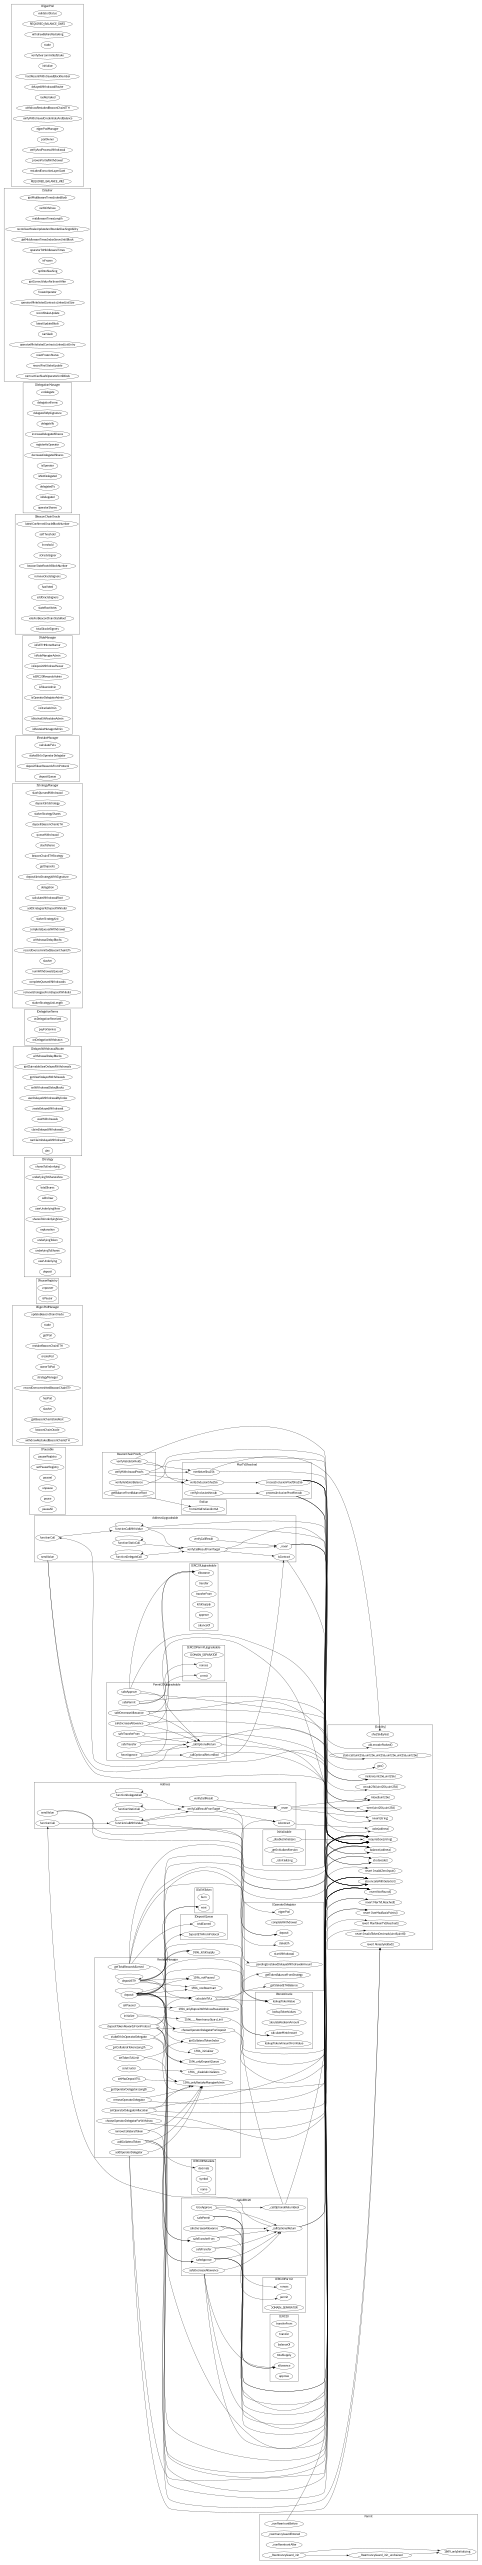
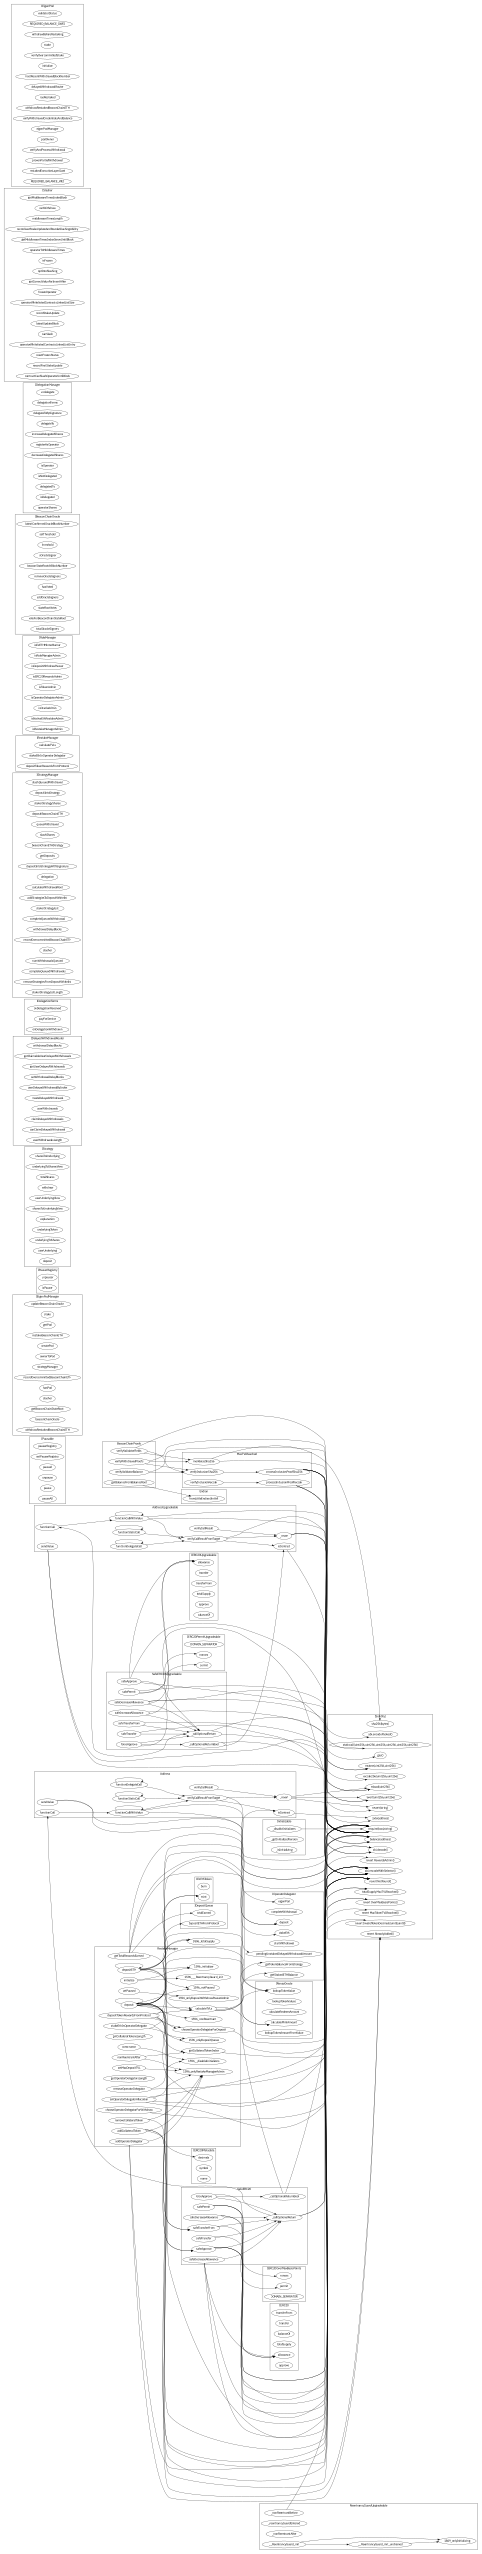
(47, 777) -> none
(47, 1151) -> (47, 1140)
(167, 1685) -> (167, 1674)
(380, 1871) -> (380, 1860)
(380, 1902) -> (380, 1892)
(168, 1985) -> (162, 1969)
(129, 2058) -> (129, 2058)
(313, 2061) -> (315, 2056)
(170, 2093) -> (165, 2077)
(284, 2279) -> (284, 2268)
(369, 2517) -> (369, 2506)
